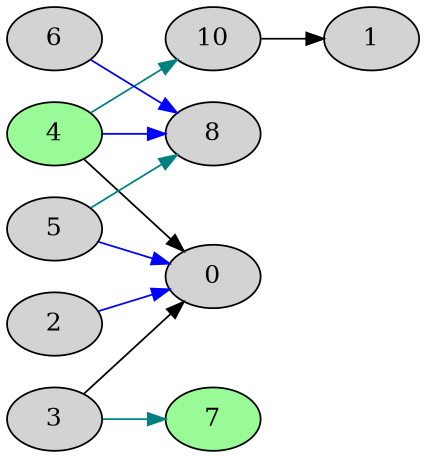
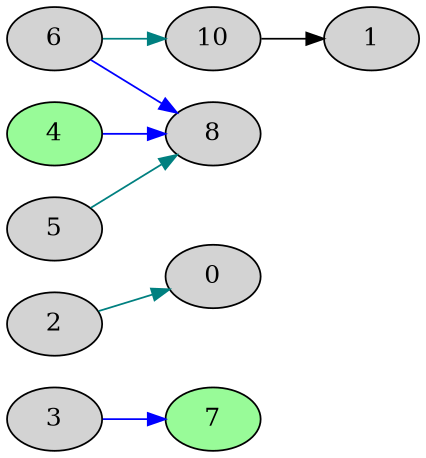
(123, 93) -> (125, 39)
(127, 199) -> none
(126, 250) -> none
(126, 303) -> (126, 303)
(127, 354) -> none
(125, 419) -> (125, 419)
